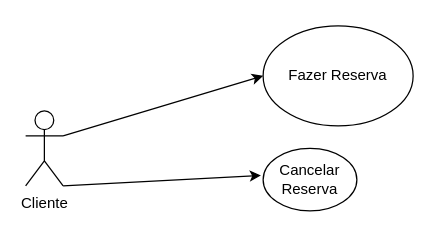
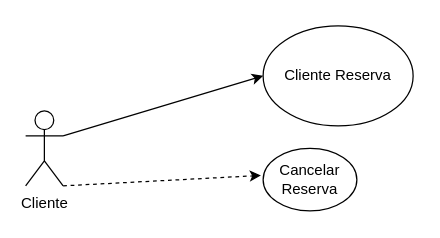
(338, 76) -> (338, 76)
(158, 181) -> (158, 181)
